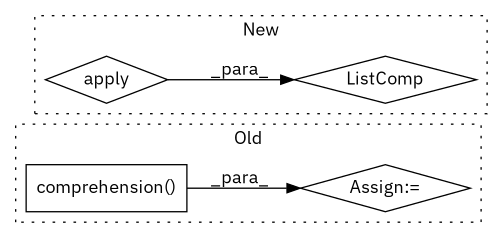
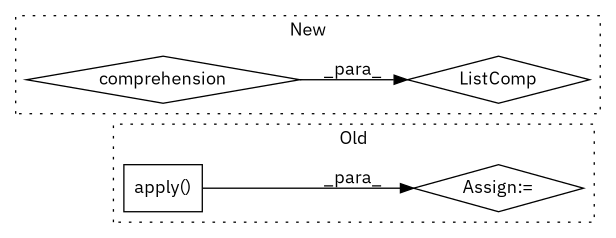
(107, 80) -> (163, 80)
(107, 188) -> (163, 188)
